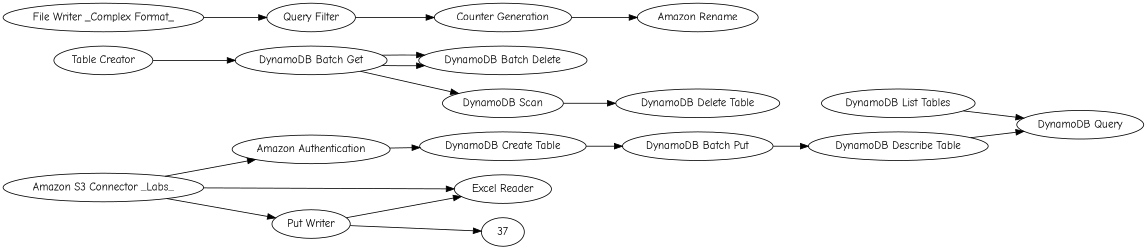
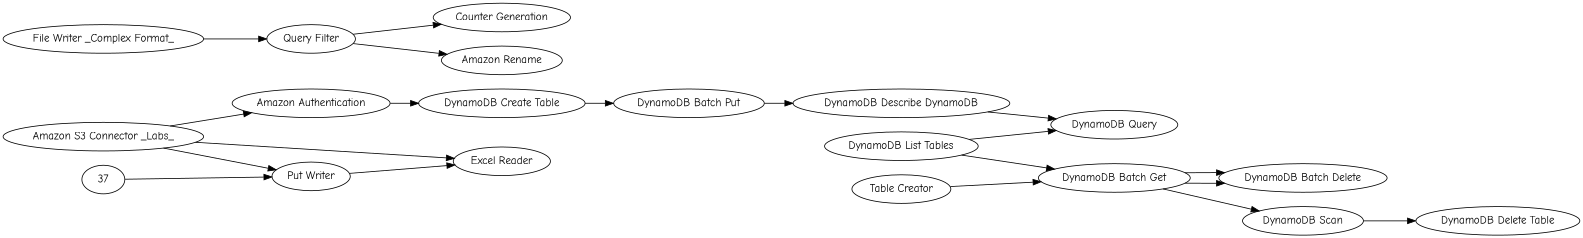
(600, 17) -> (396, 48)
(898, 146) -> (901, 103)
none -> (1004, 162)
(412, 228) -> (194, 178)
